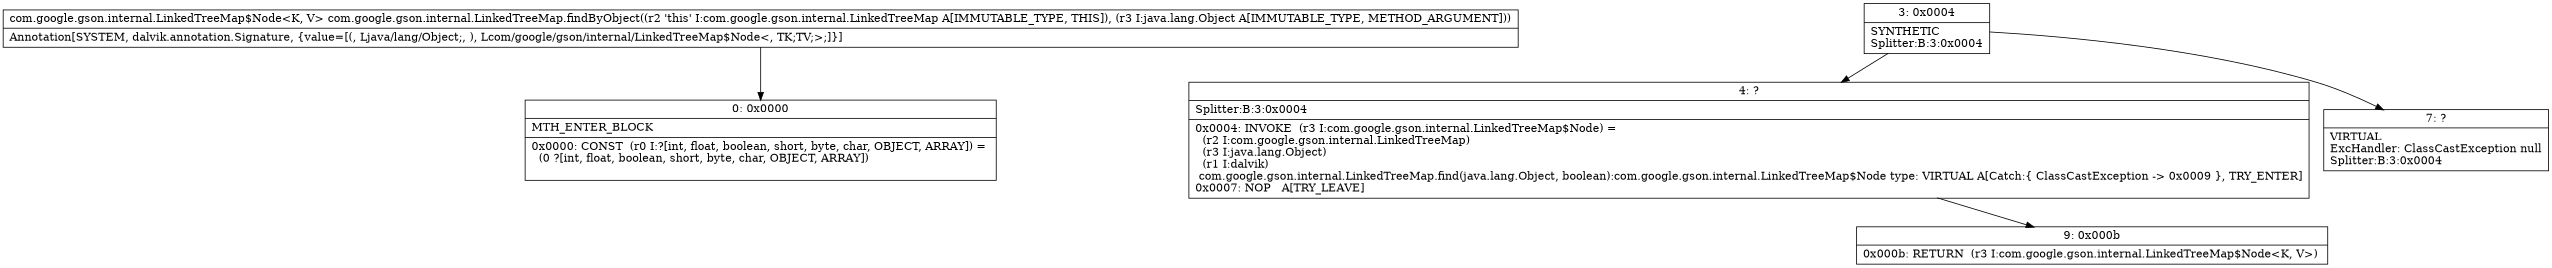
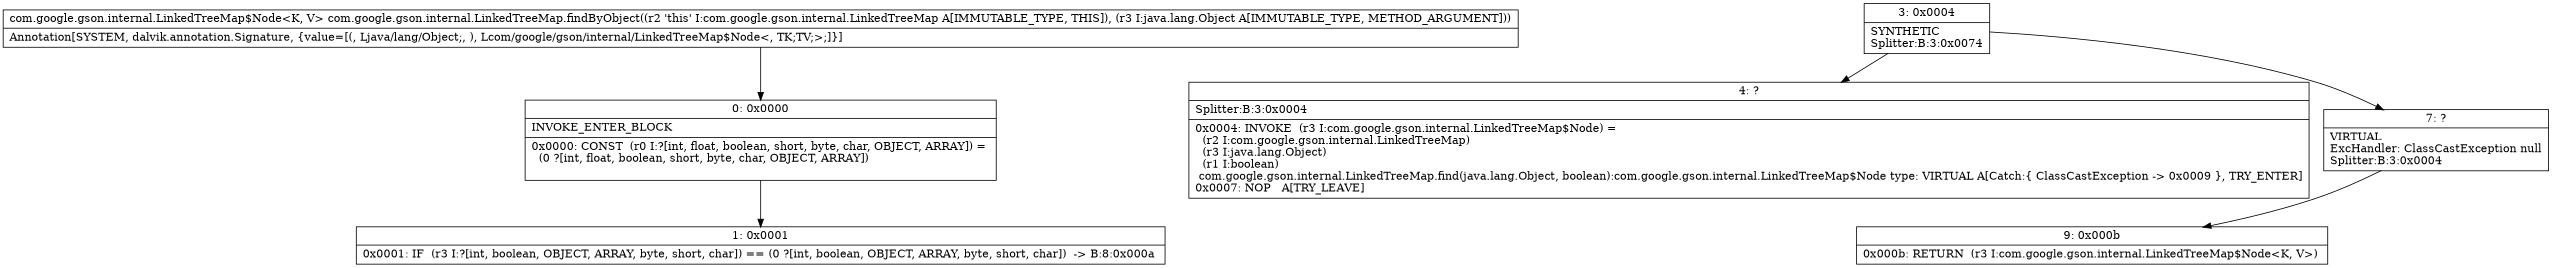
(1927, 44) -> (1927, 44)
(593, 128) -> (602, 128)
(1232, 164) -> (1237, 164)
(1982, 211) -> (2298, 204)
none -> (761, 245)
